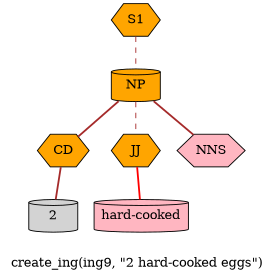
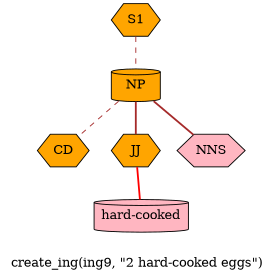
(136, 118) -> (136, 118)
(98, 119) -> (98, 119)
(53, 216) -> none
